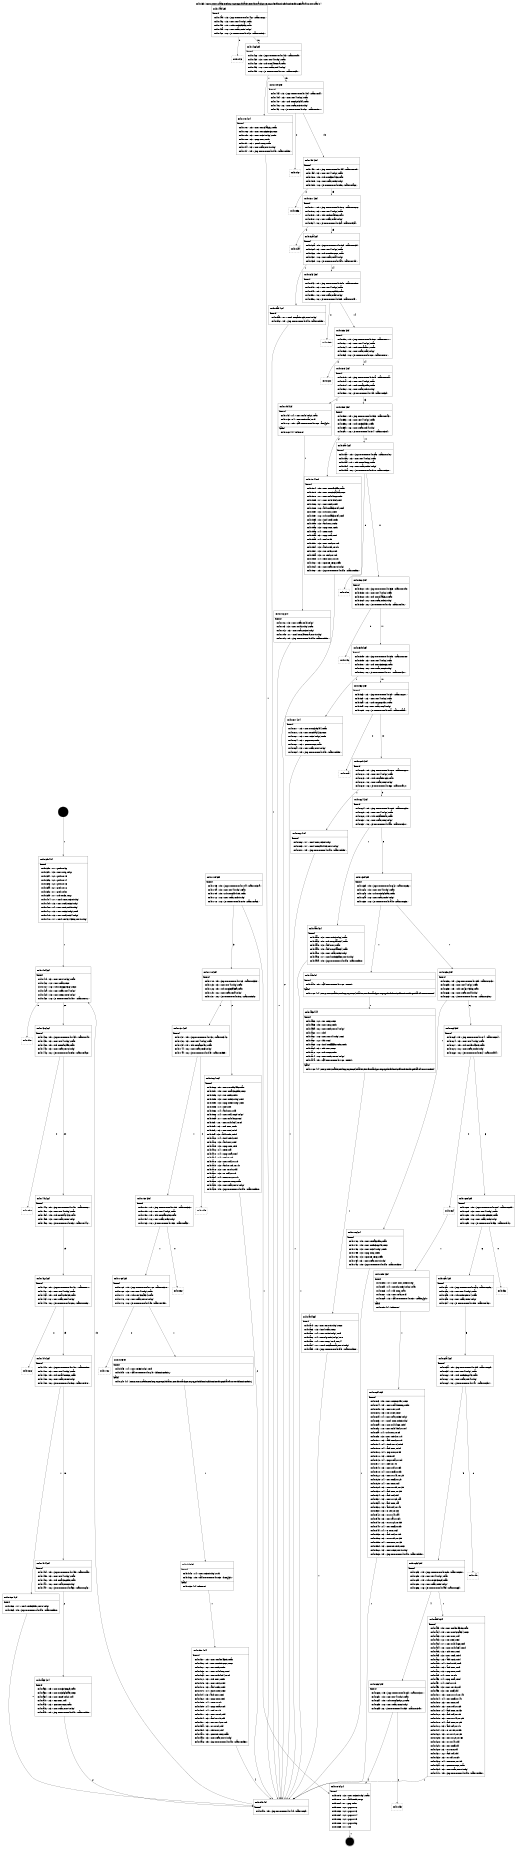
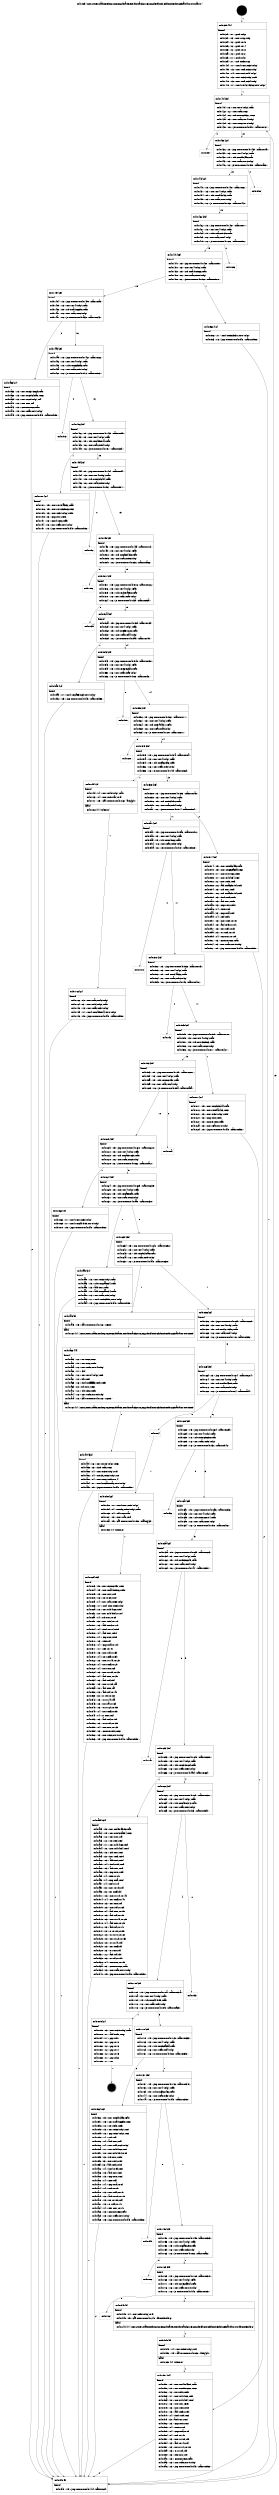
none -> (76, 333)
(284, 1179) -> (263, 1691)
(375, 1249) -> none
(381, 1748) -> (170, 1897)
